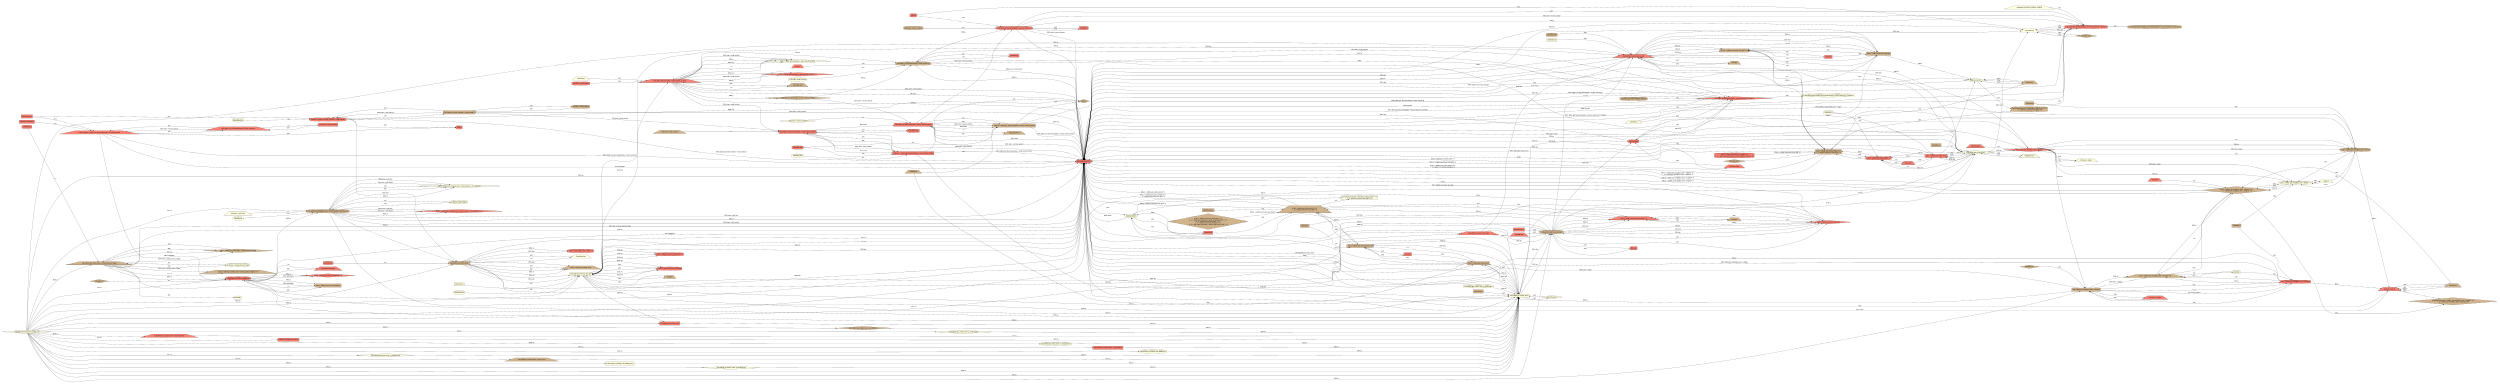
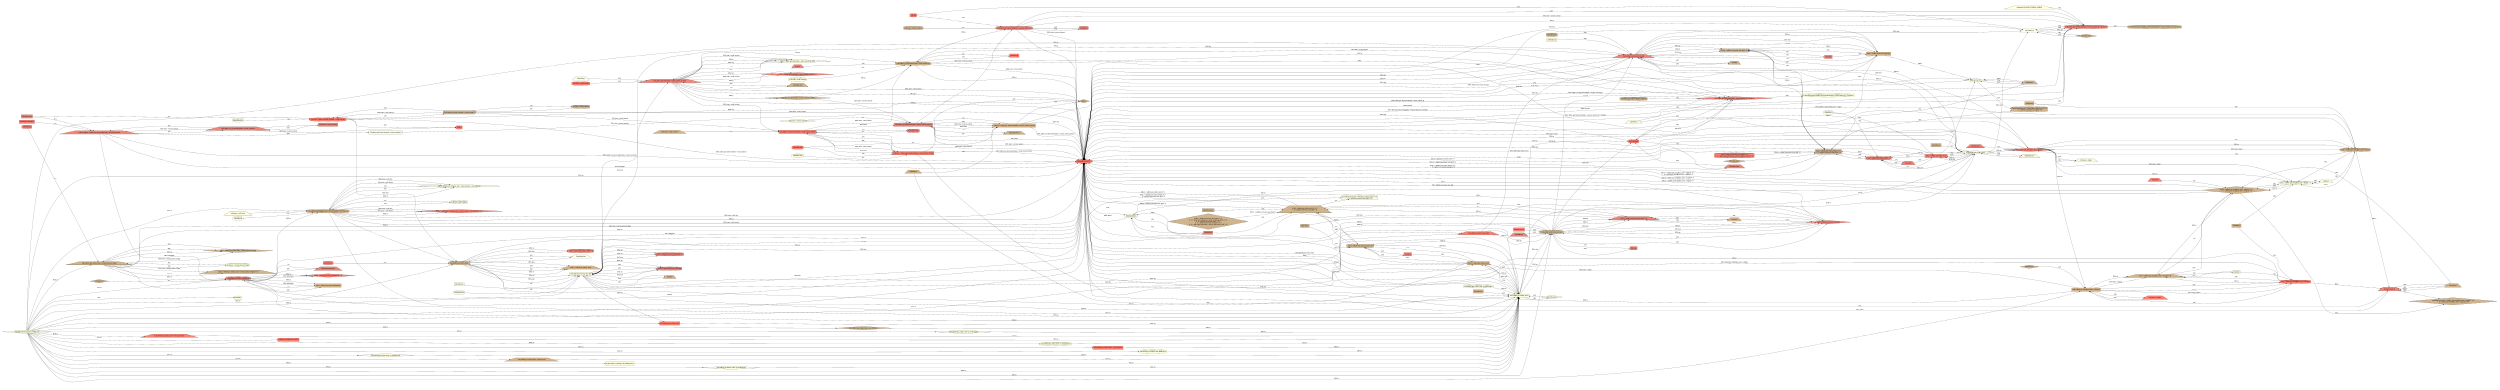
none -> (878, 123)
none -> (385, 132)
(163, 297) -> (124, 299)
